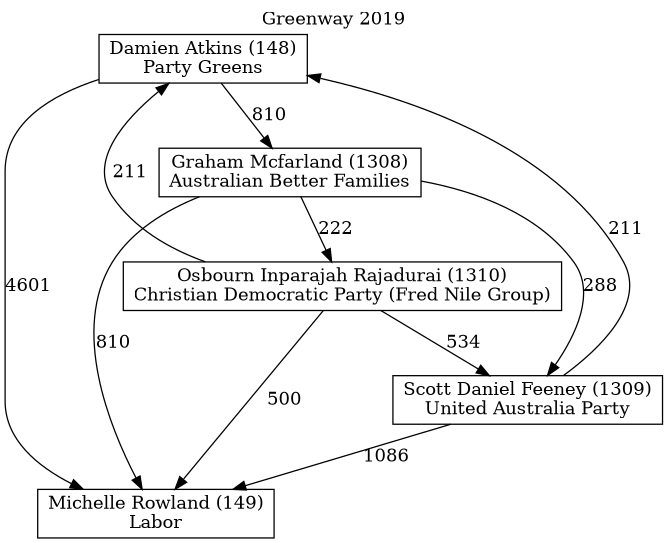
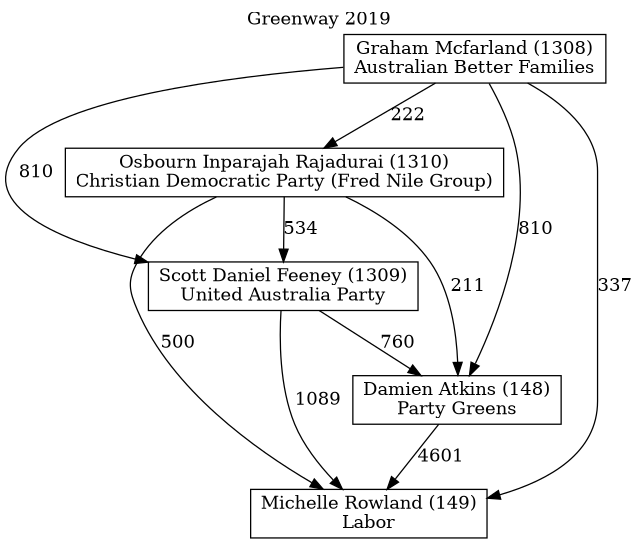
(243, 110) -> (518, 224)
(626, 229) -> (398, 343)
(601, 286) -> (37, 172)
(114, 343) -> (615, 286)
(387, 457) -> (318, 400)
